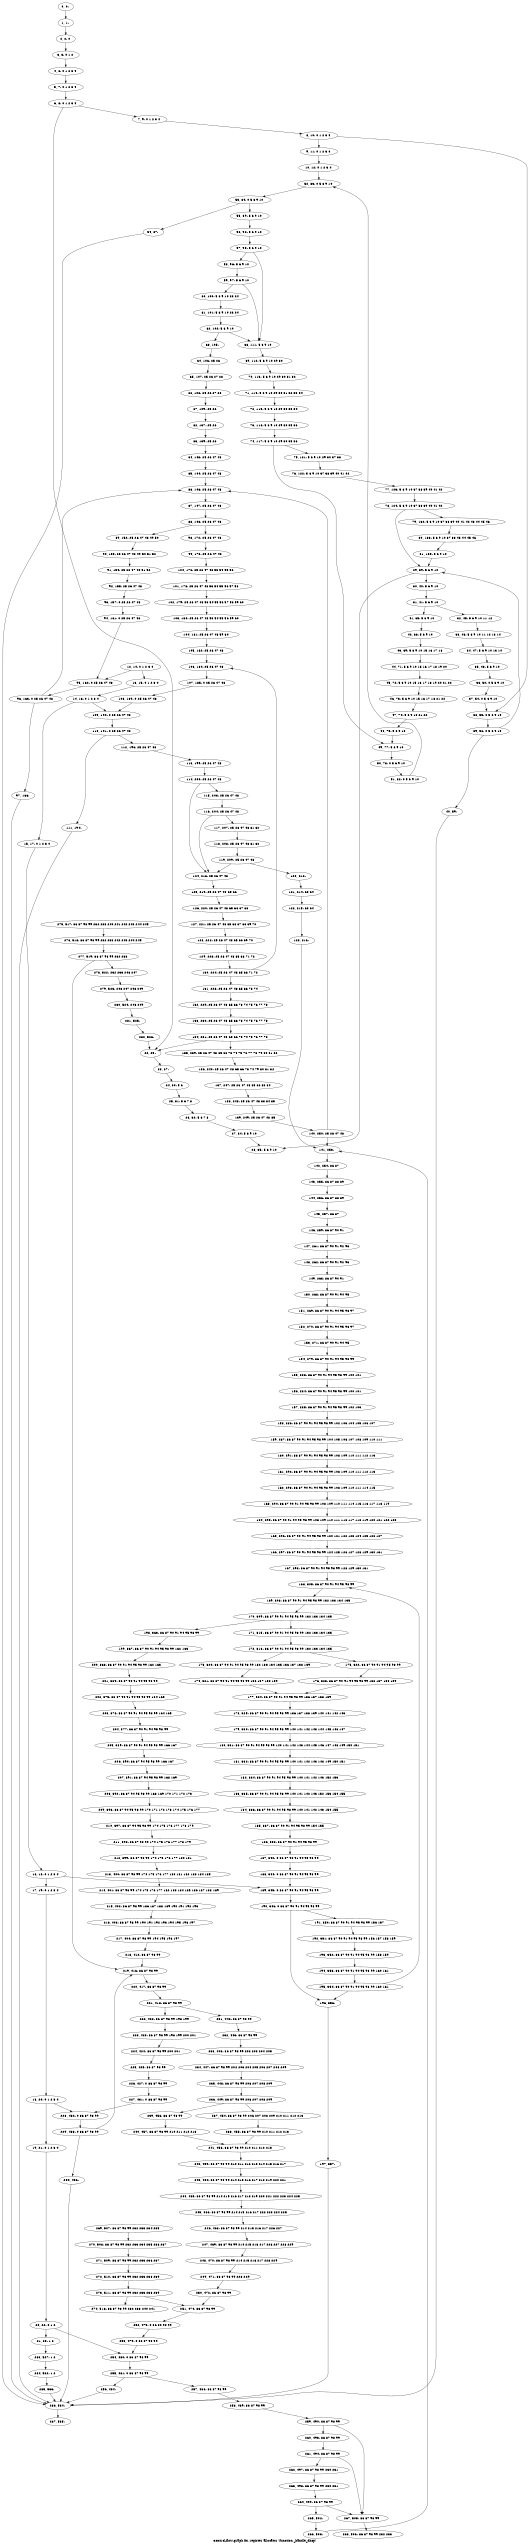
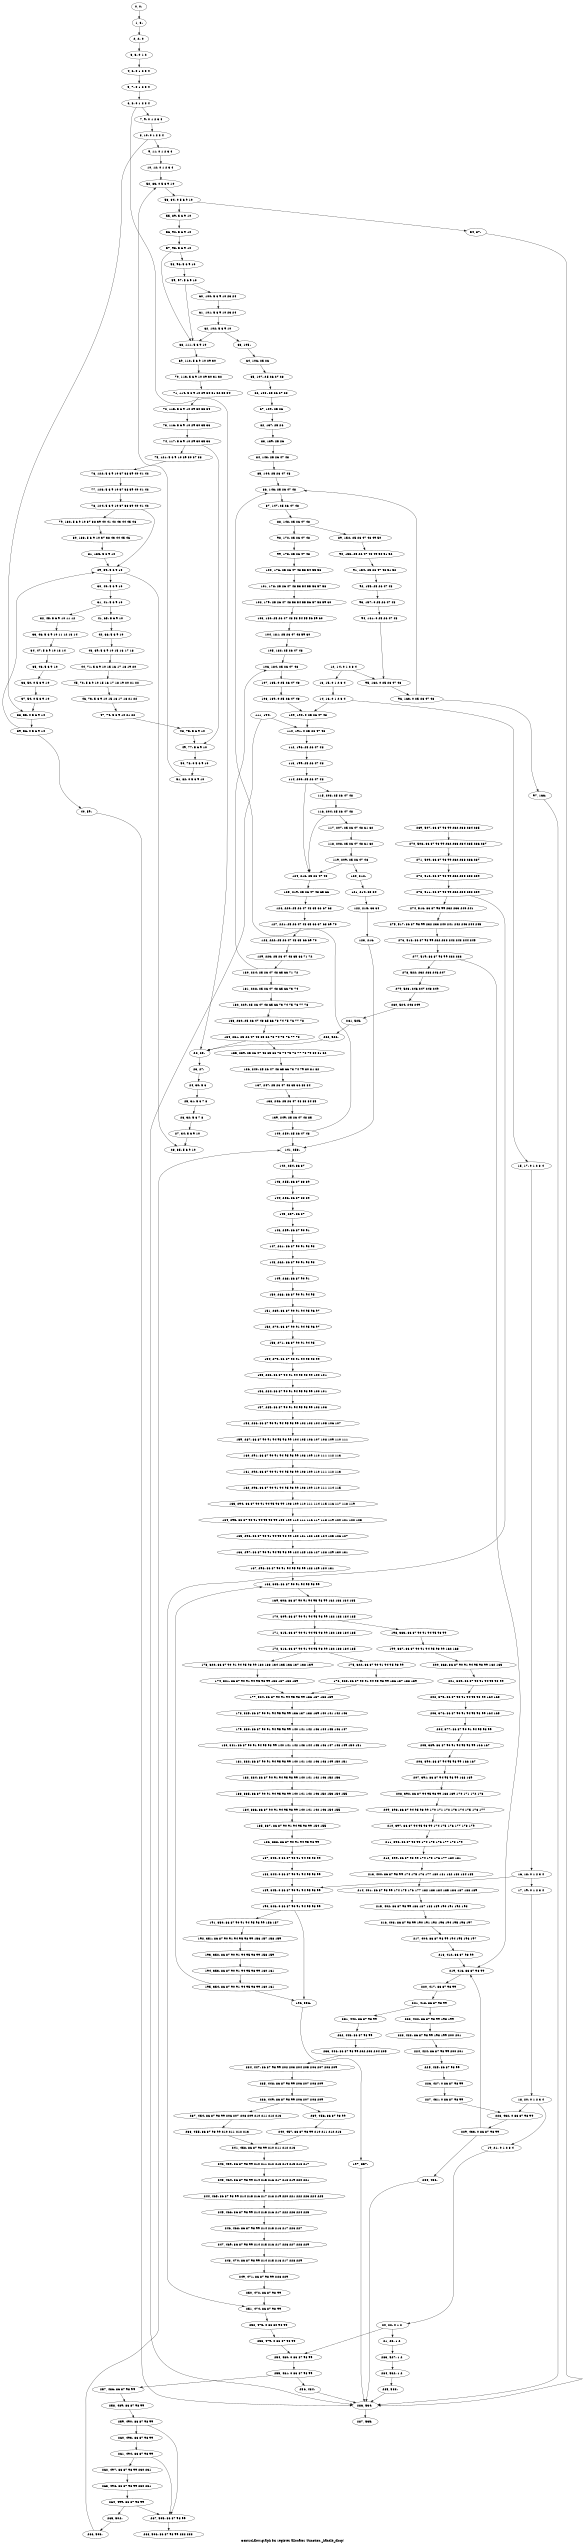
(66, 23) -> (139, 23)
(85, 775) -> (283, 722)
none -> (440, 915)
